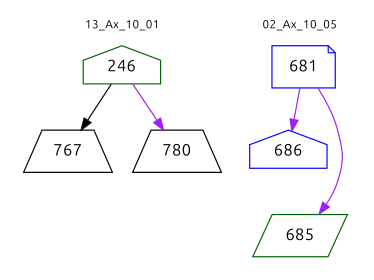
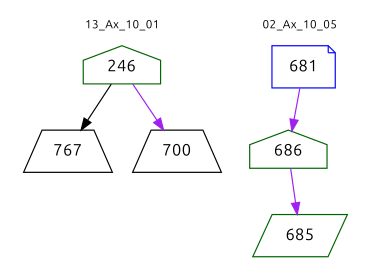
(341, 146) -> (293, 186)
(177, 151) -> (177, 151)
(288, 151) -> (288, 151)
